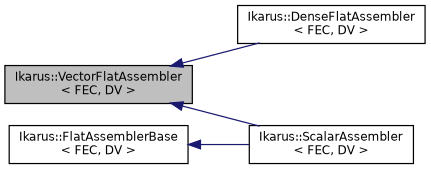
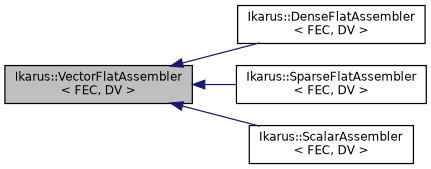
none -> (331, 85)
(99, 145) -> none
